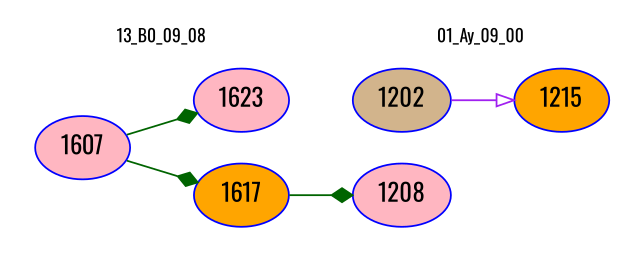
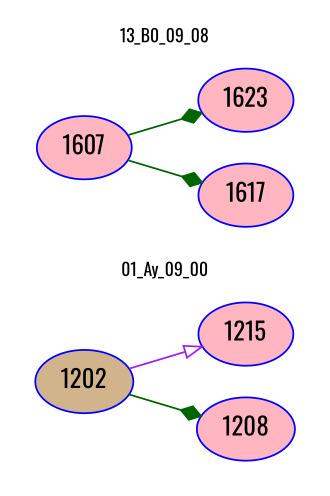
(562, 100) -> (246, 334)
(241, 195) -> (246, 195)
(314, 195) -> (155, 402)
